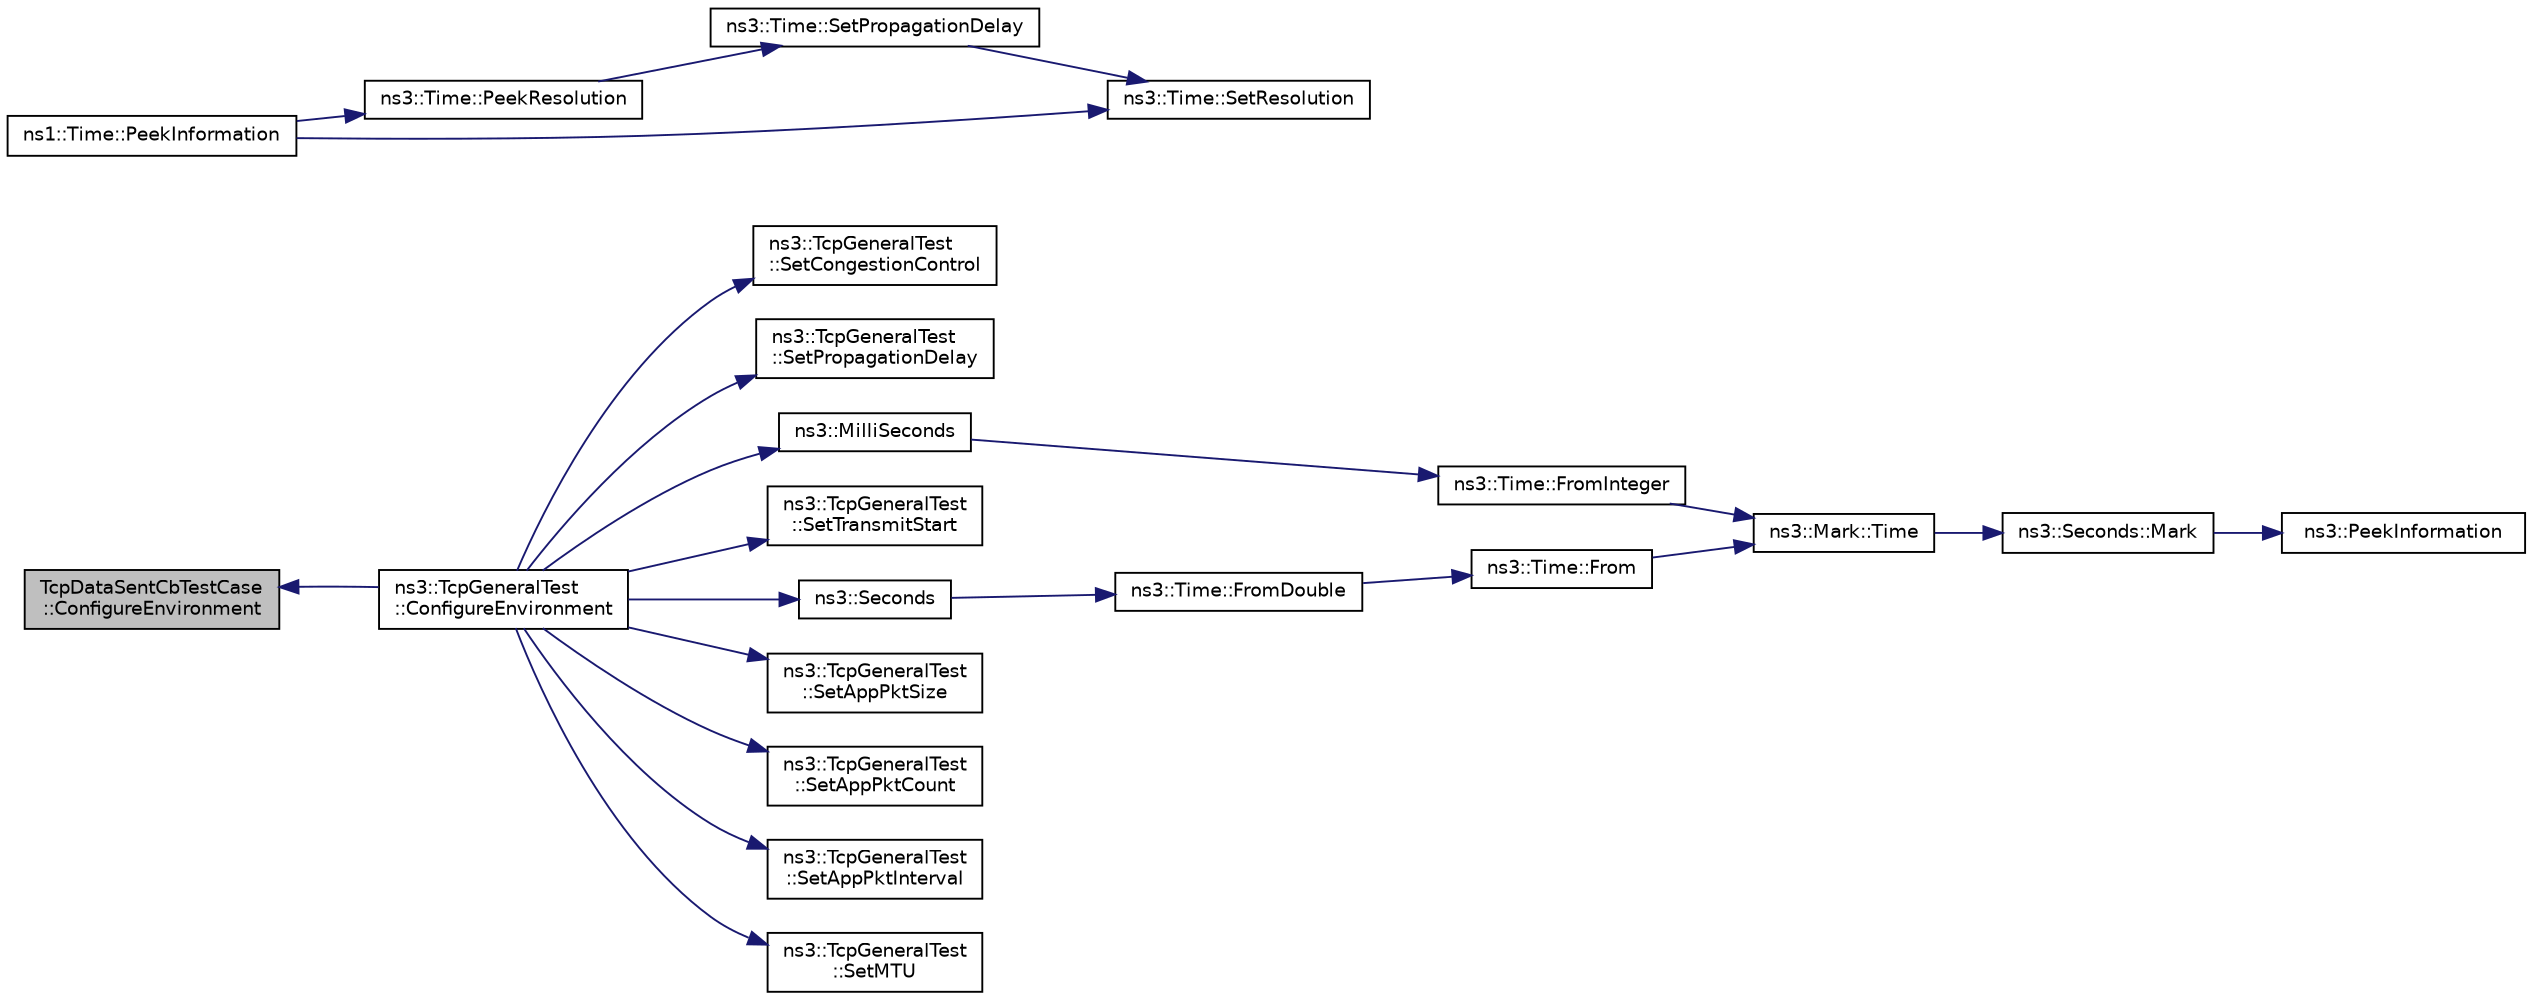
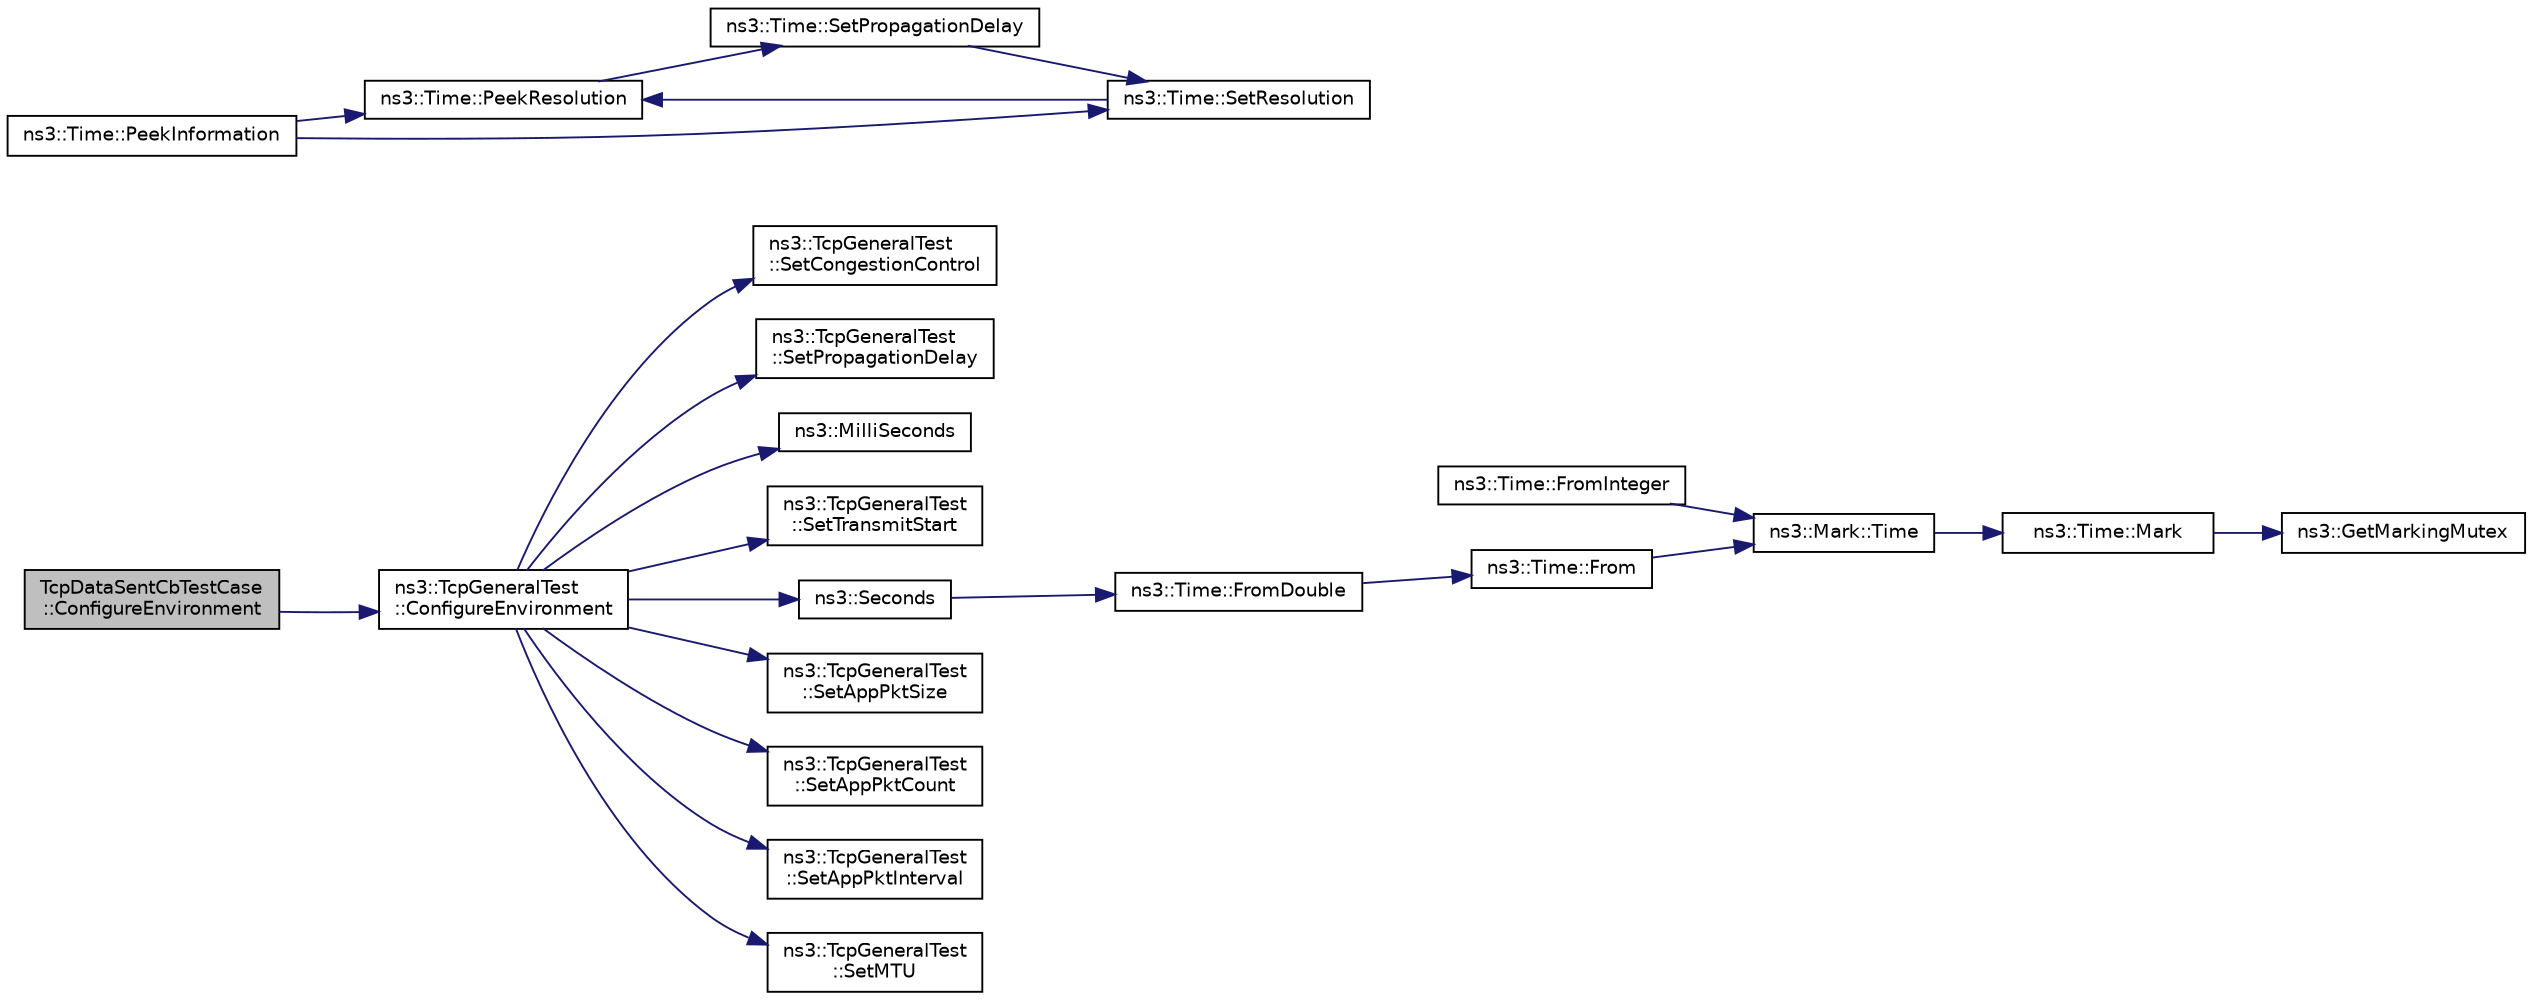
none -> (885, 100)
(152, 136) -> (152, 136)
(1195, 457) -> none
(2108, 533) -> (2108, 533)
(2404, 533) -> (2404, 533)
(339, 587) -> (319, 612)
